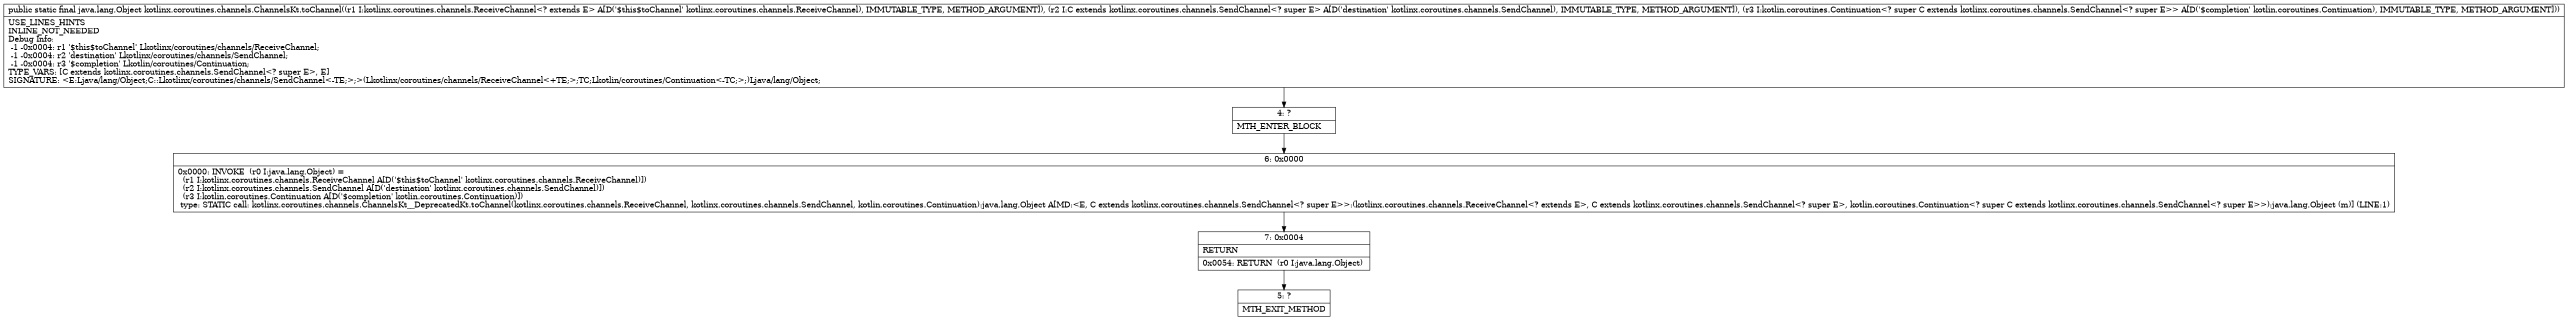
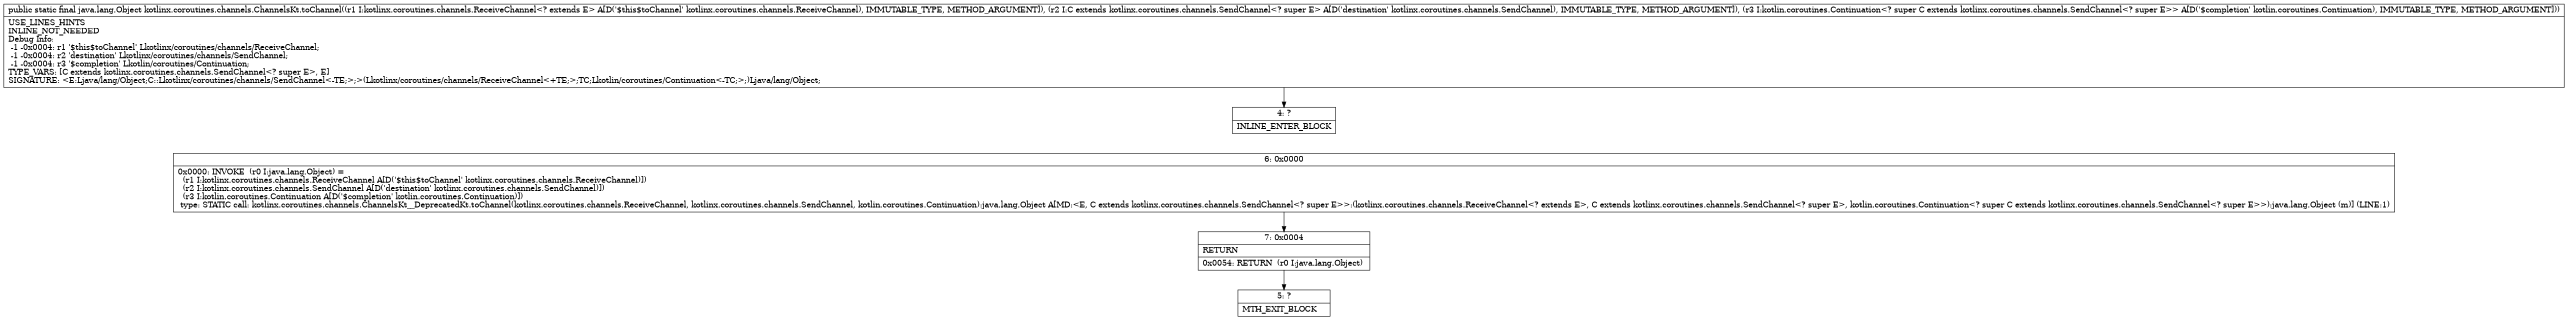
(1279, 127) -> (1284, 127)
(1284, 141) -> none
(1284, 309) -> (1280, 309)
